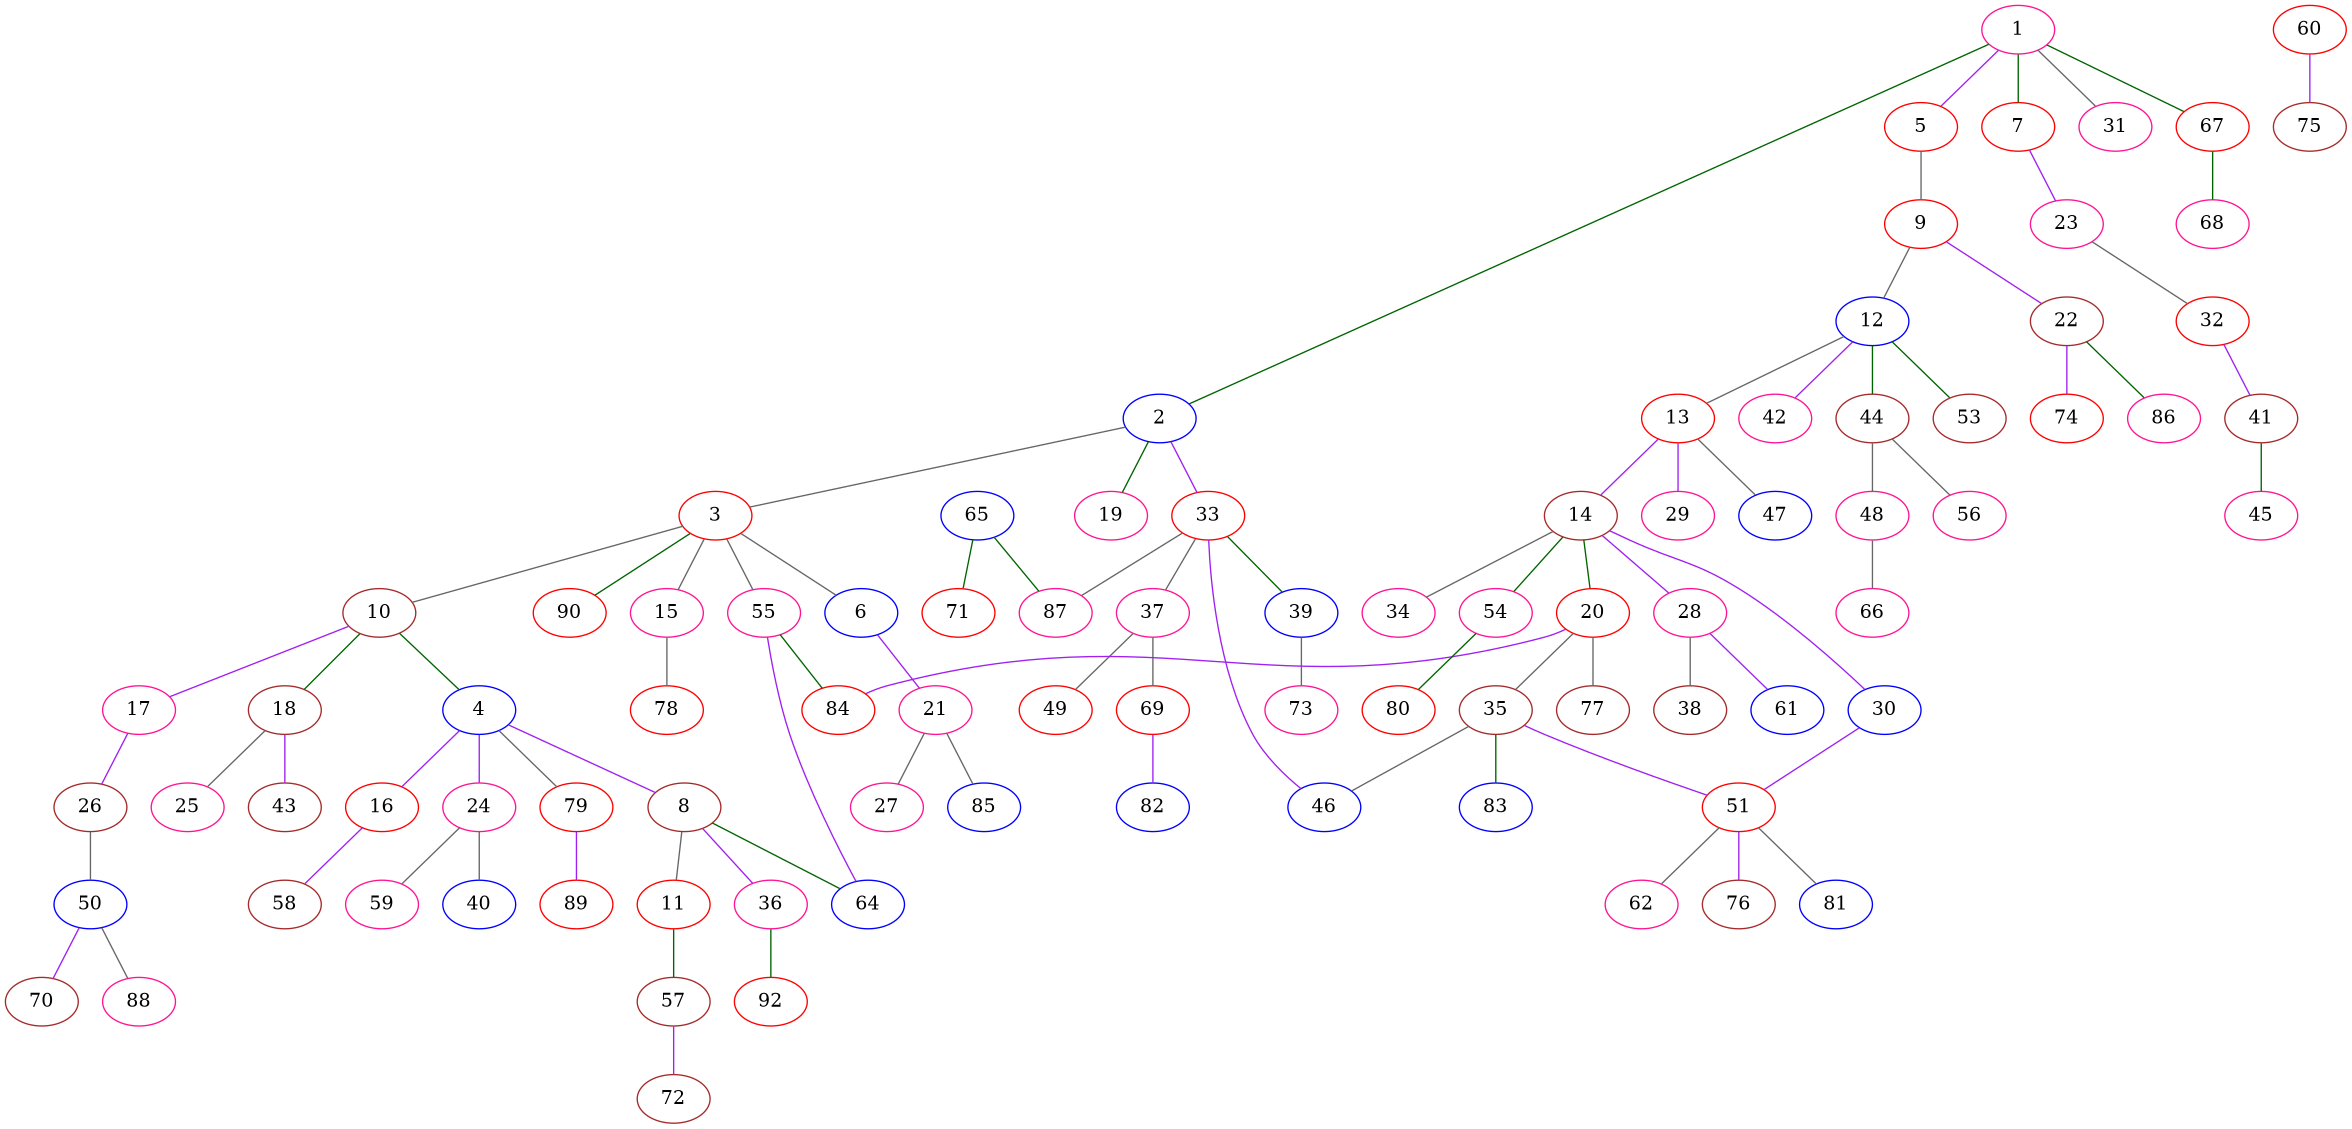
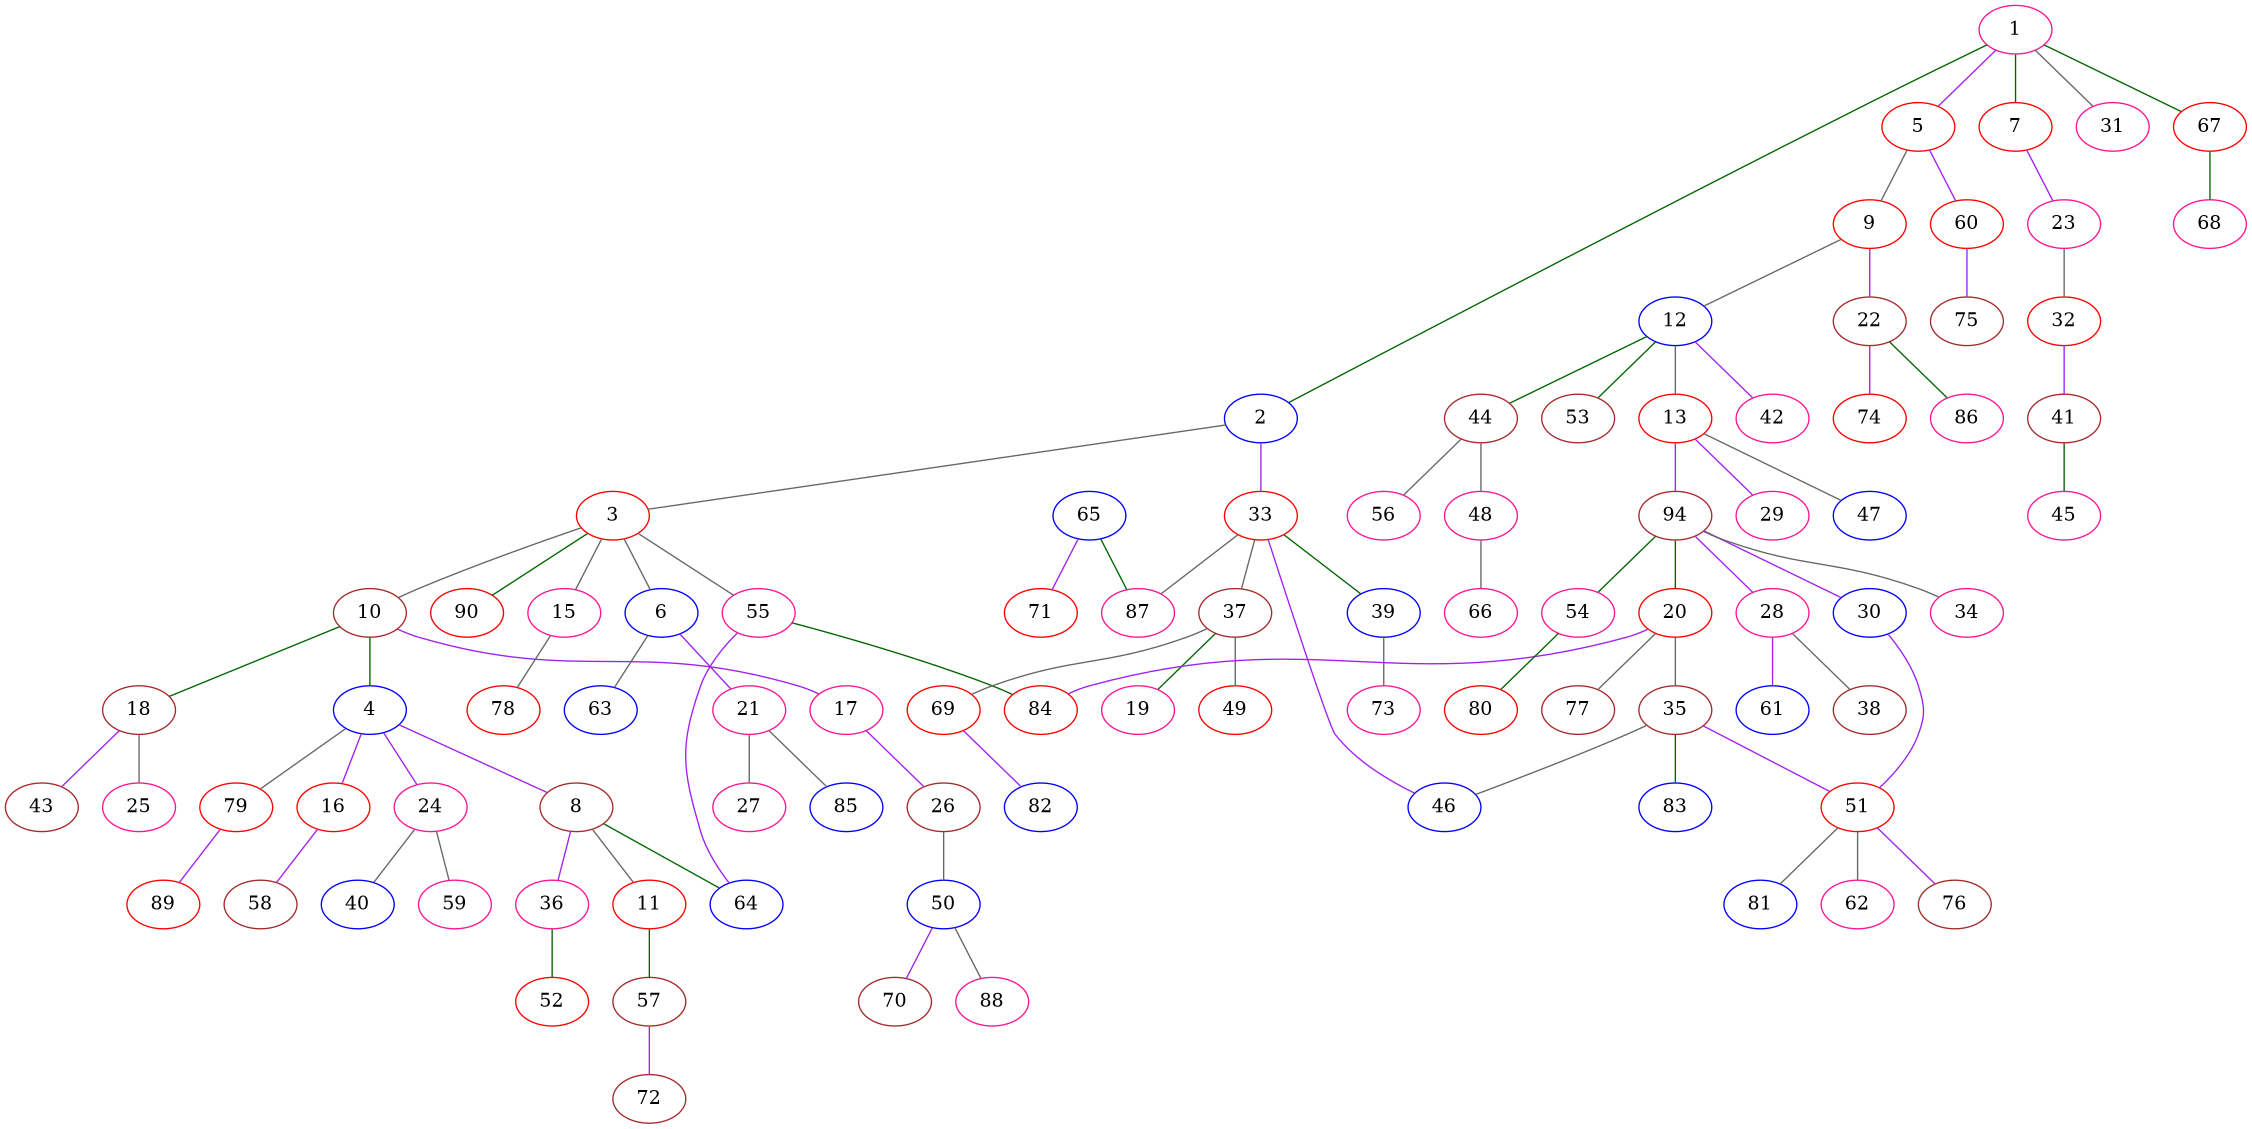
none -> (1943, 176)
(1135, 467) -> (1191, 657)
(1581, 516) -> (1675, 516)
(968, 564) -> (1065, 564)
(1153, 613) -> (1235, 613)
none -> (601, 710)
(771, 1002) -> (552, 1002)
